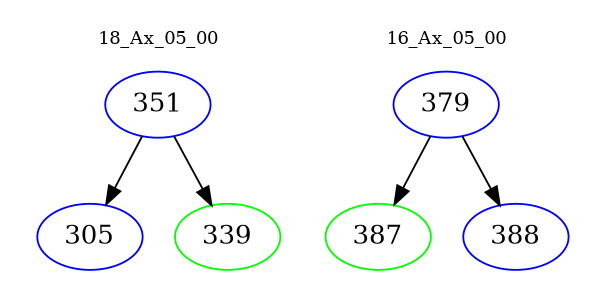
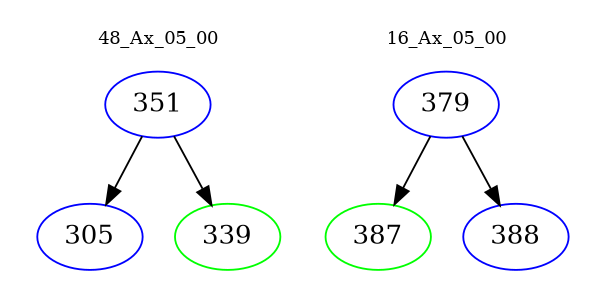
(159, 39) -> (159, 39)
